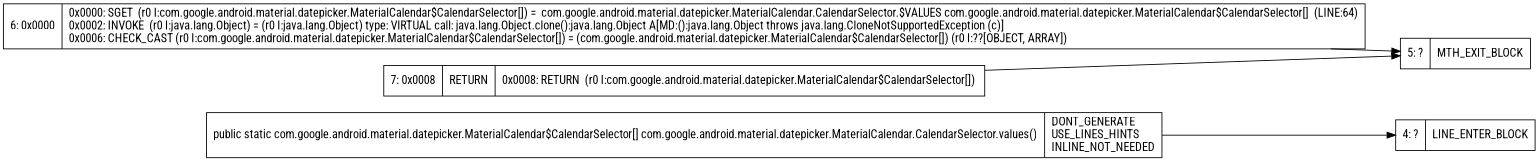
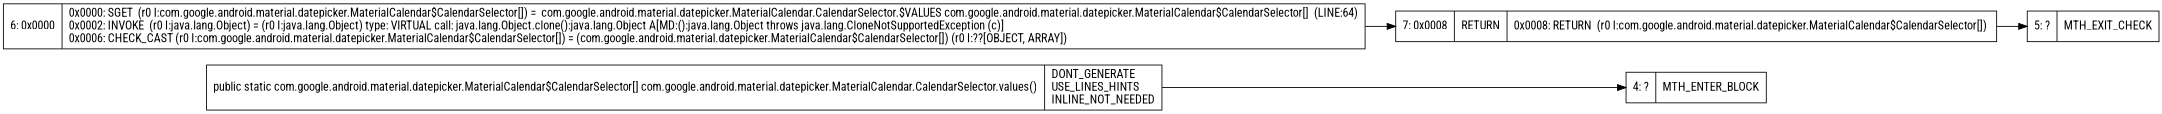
(1361, 50) -> (1376, 26)
(1480, 53) -> (2108, 26)
(1480, 135) -> (1711, 87)
